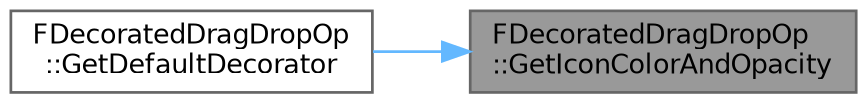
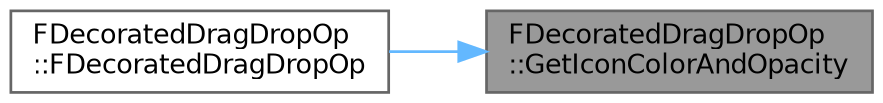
(192, 52) -> (200, 52)
